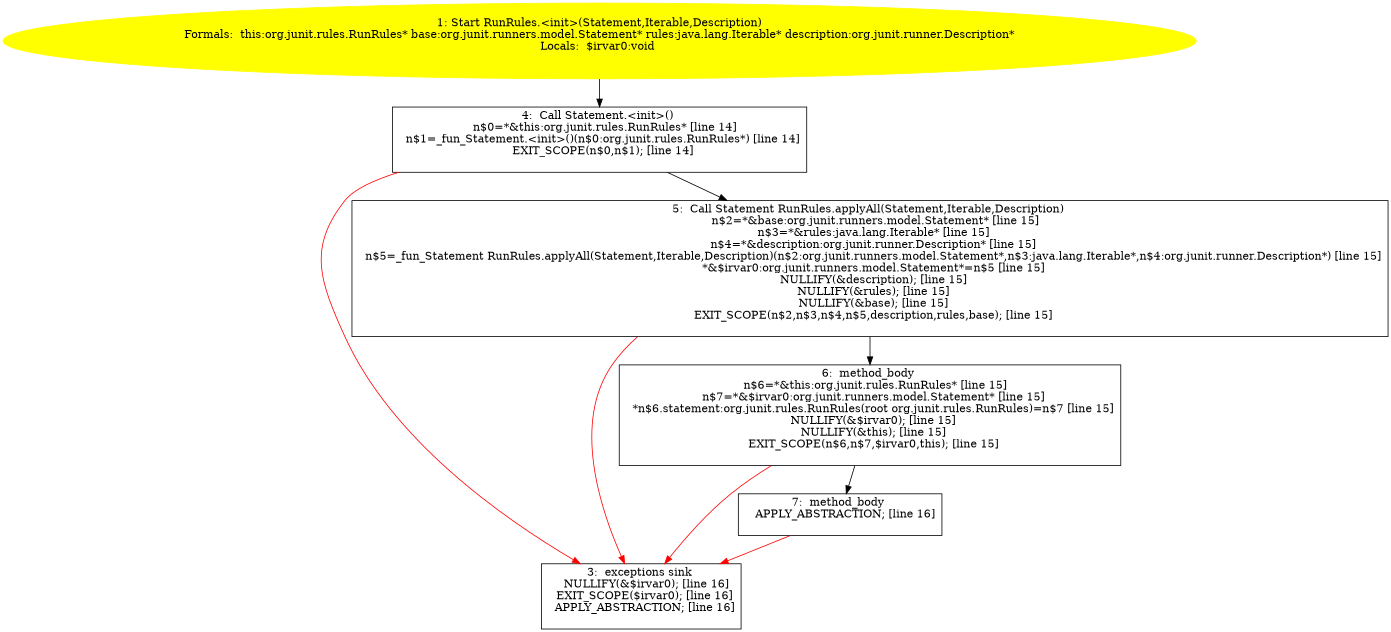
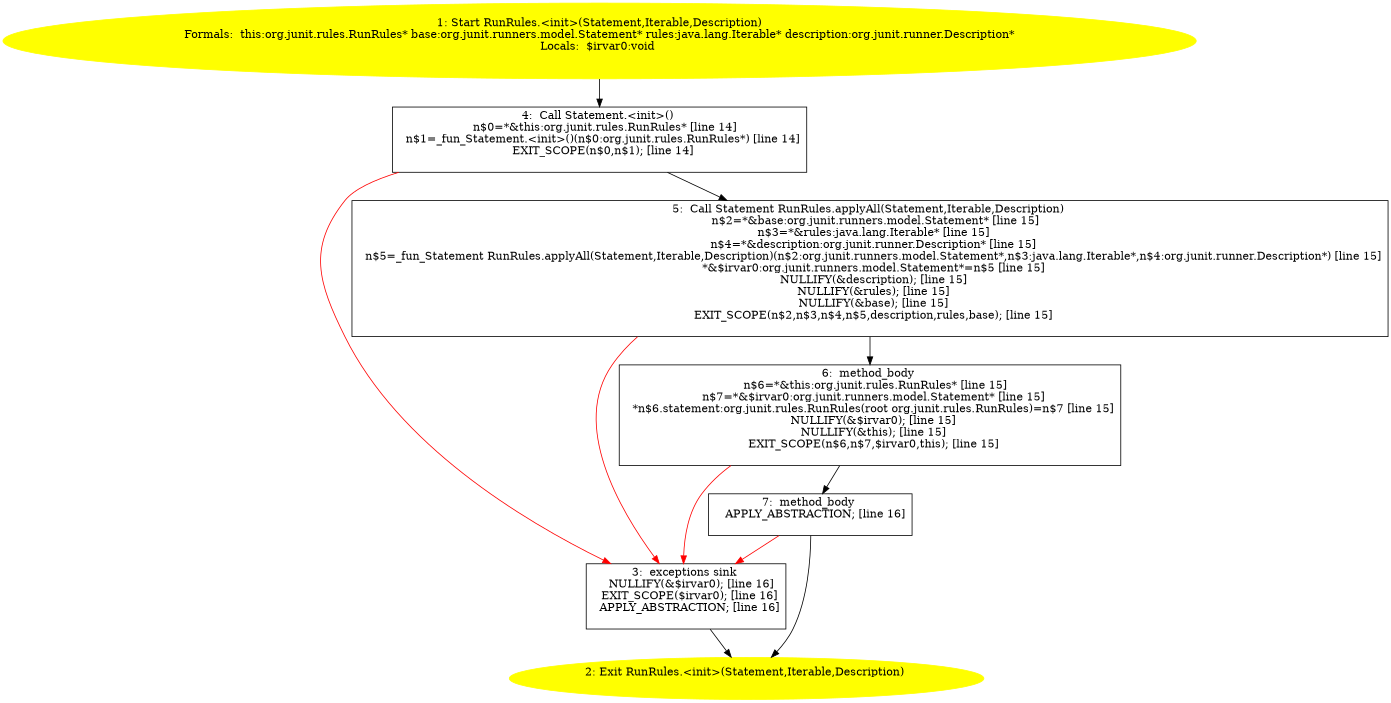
none -> (747, 678)
